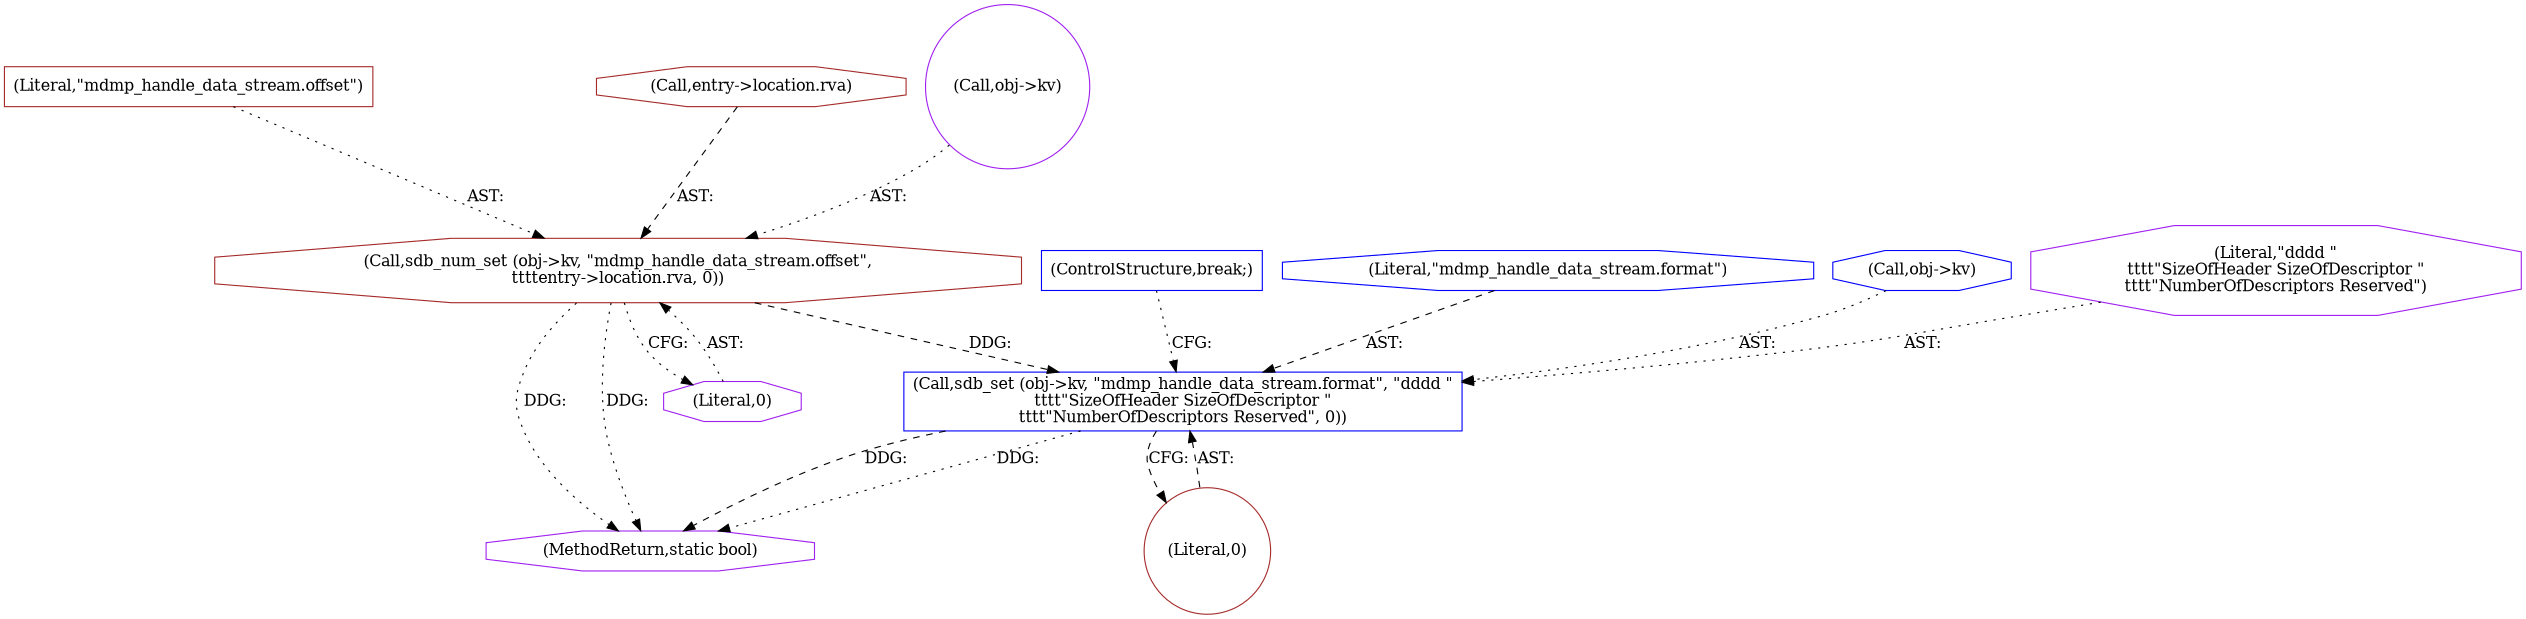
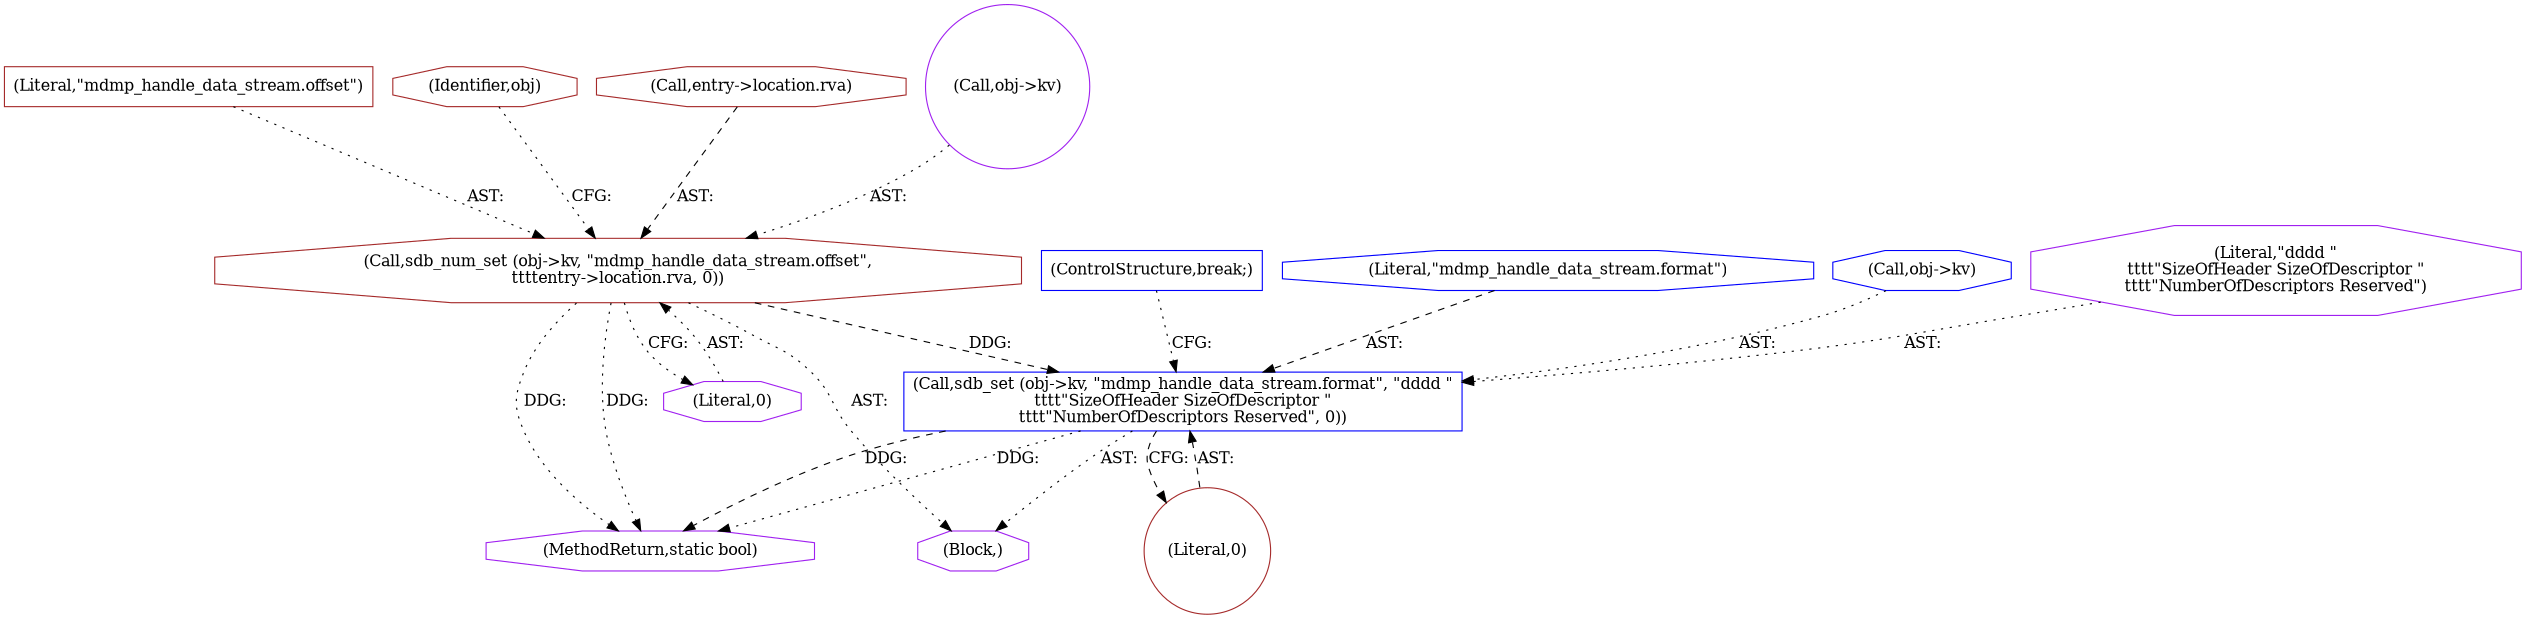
none -> (485, 87)
none -> (973, 551)
